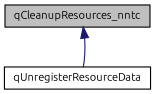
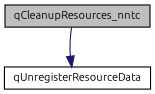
(85, 53) -> (70, 42)
